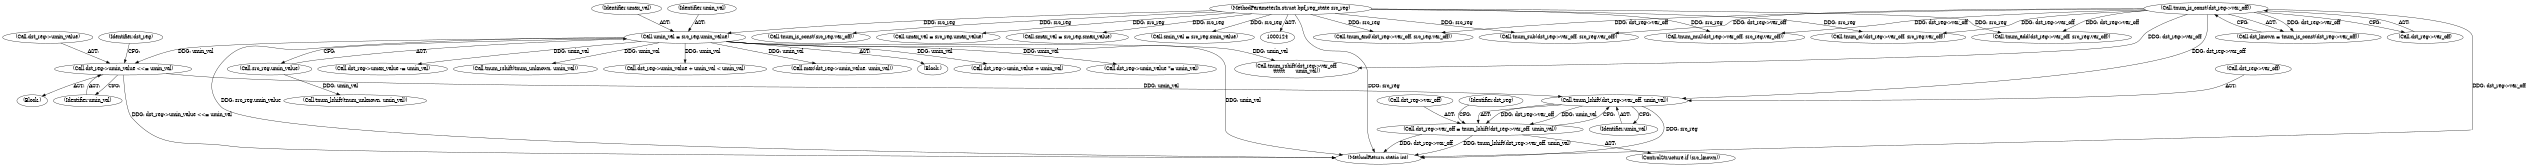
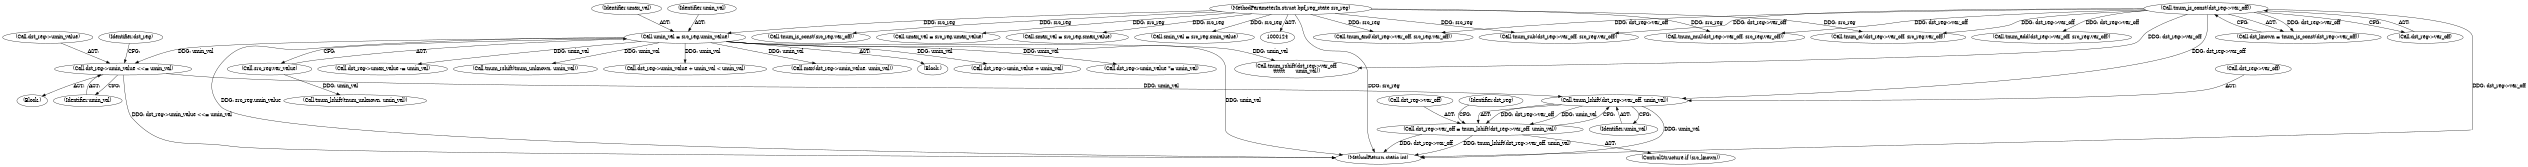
(1686, 11) -> none
(270, 69) -> (270, 69)
(1682, 129) -> (1682, 129)
